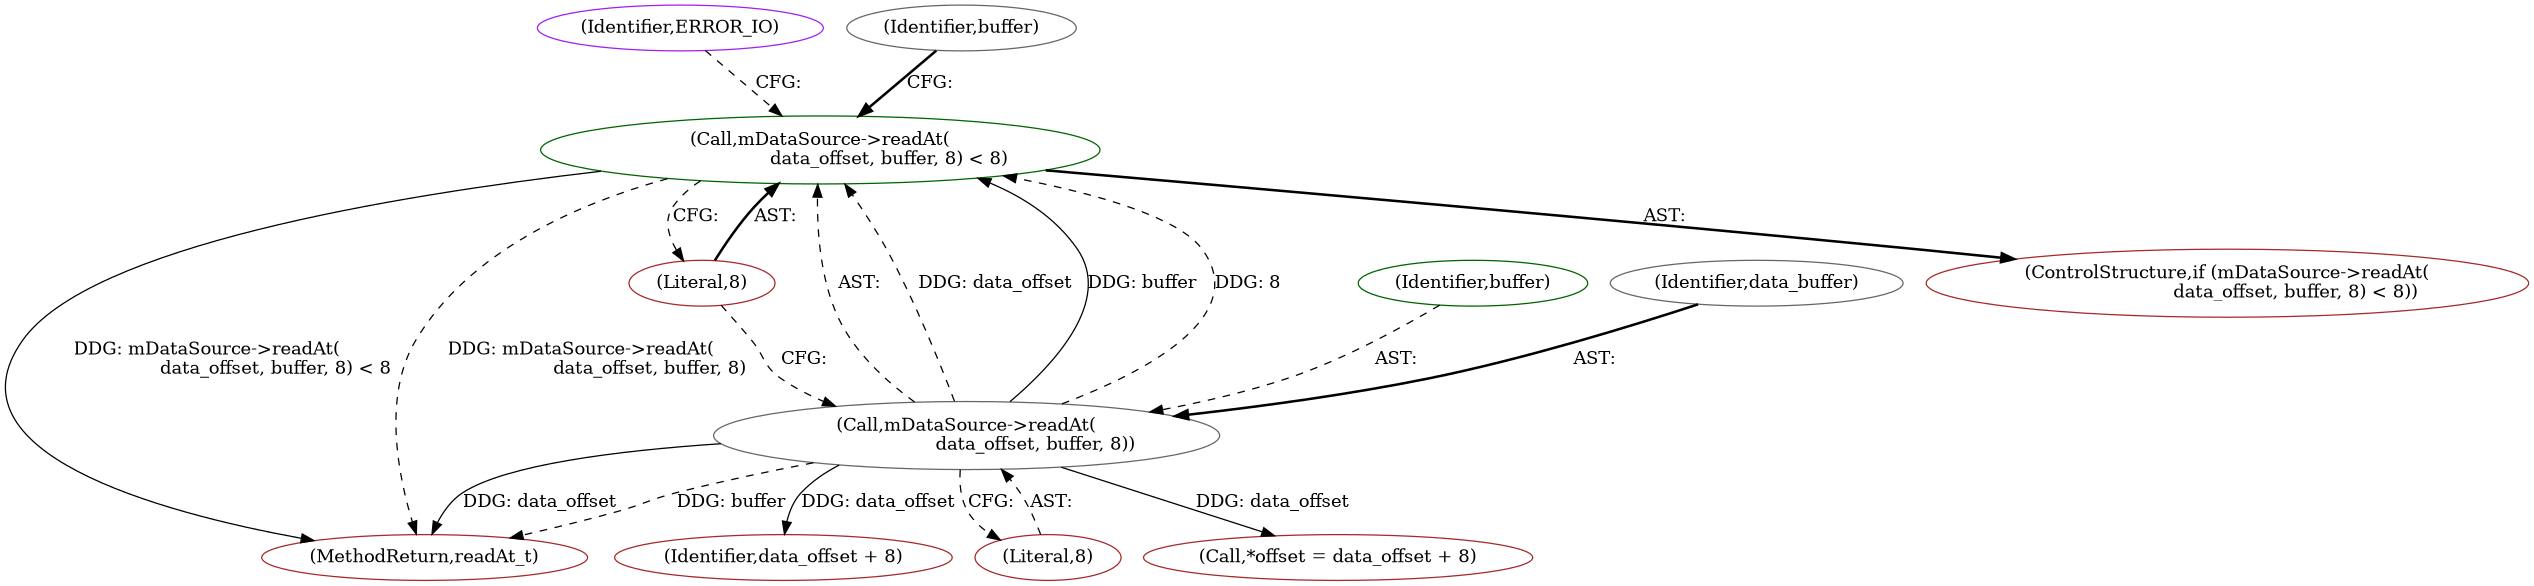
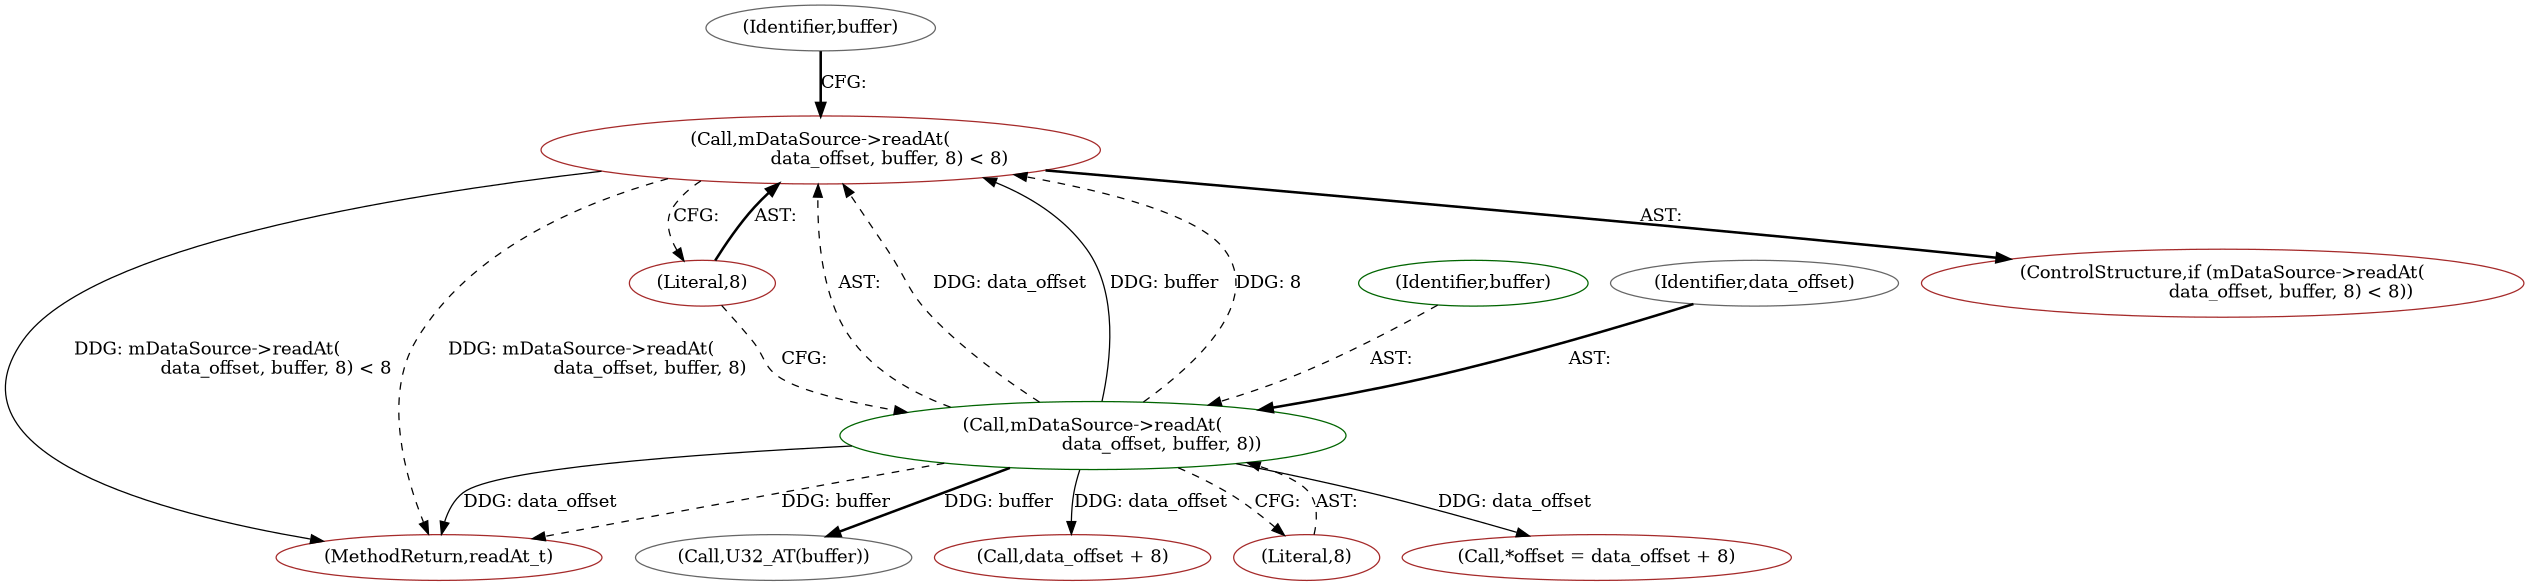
(680, 28) -> none
(820, 150) -> (821, 150)
(1757, 283) -> (1755, 283)
(967, 436) -> (1093, 436)
none -> (774, 558)
(783, 558) -> (1073, 558)
